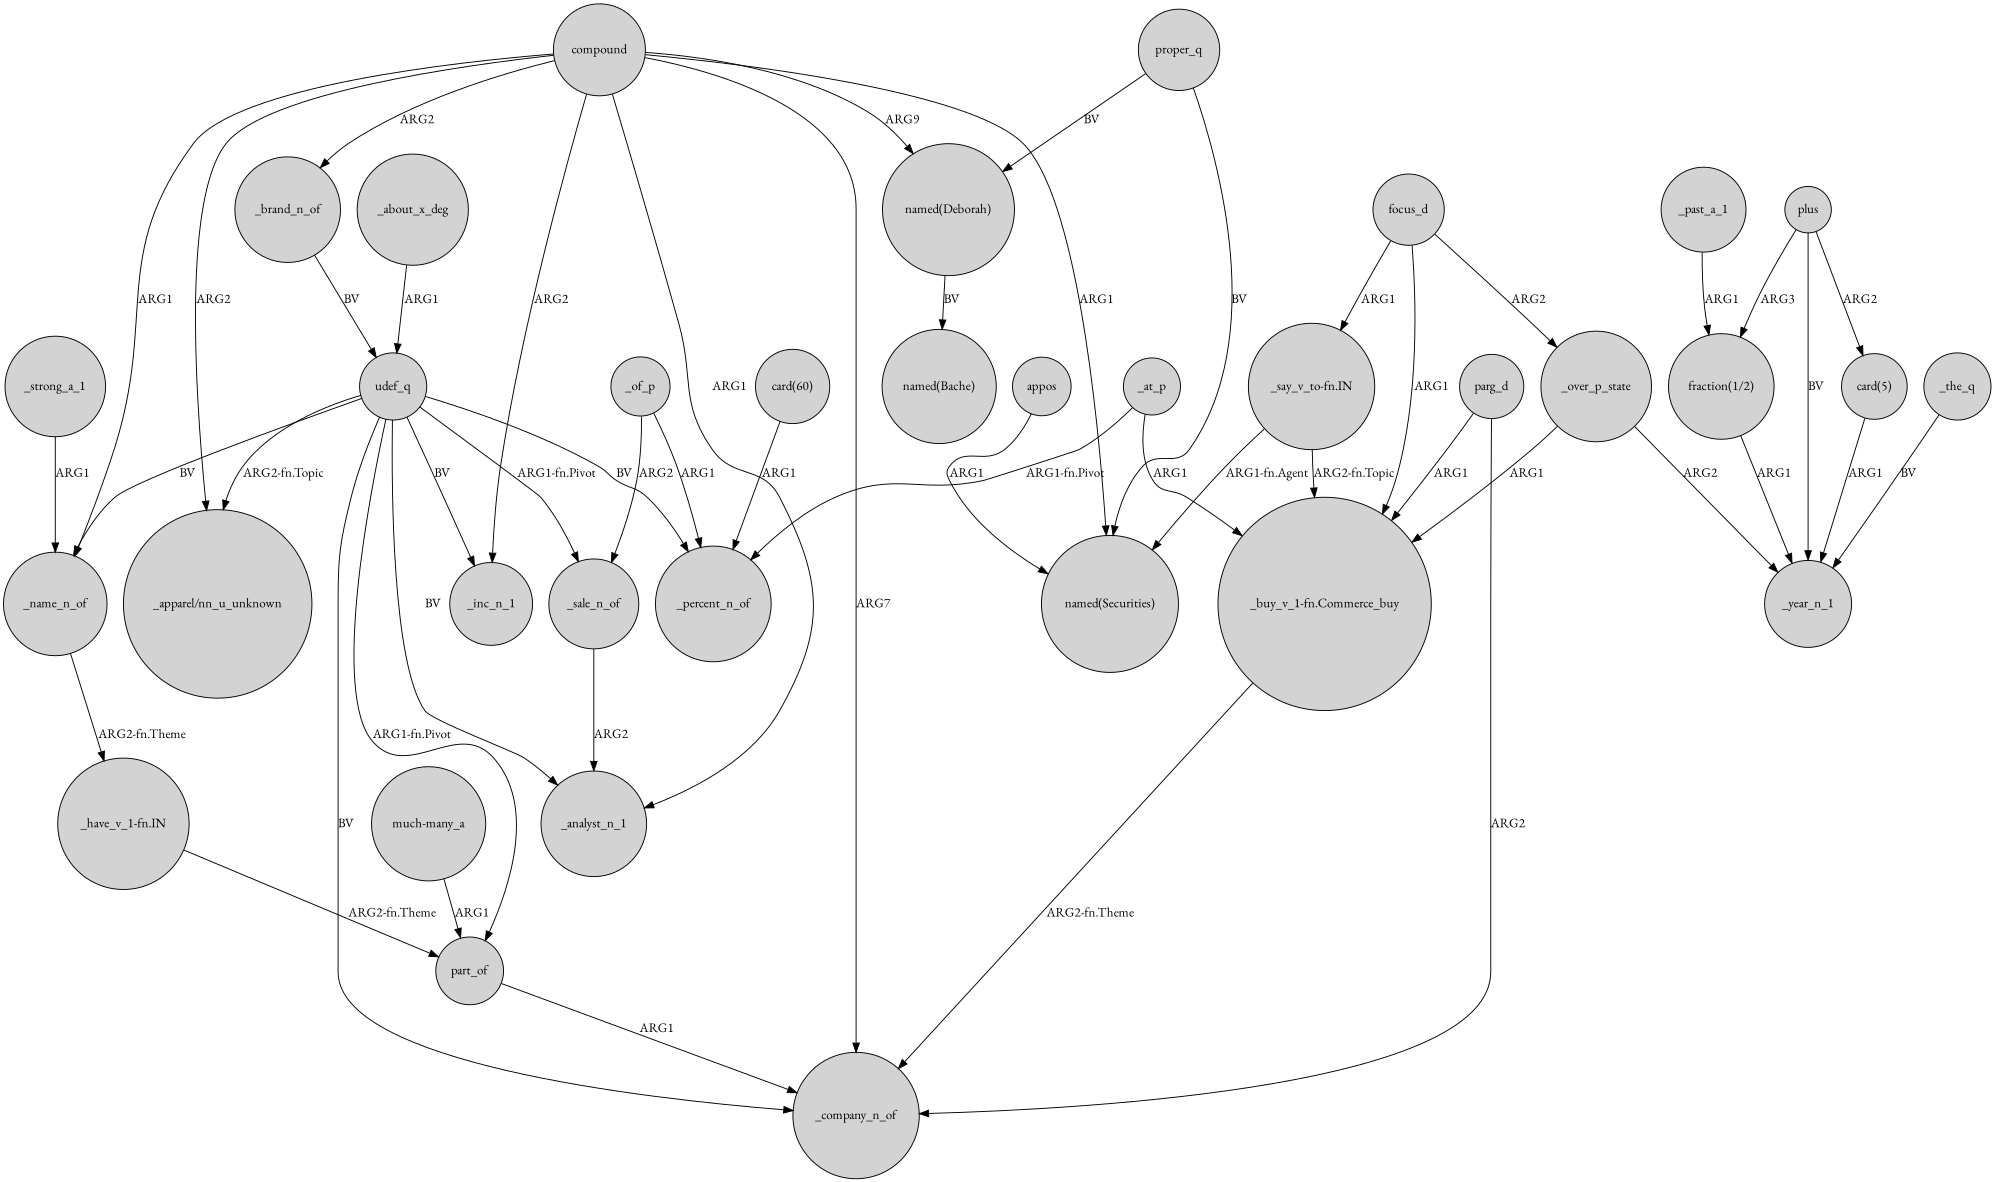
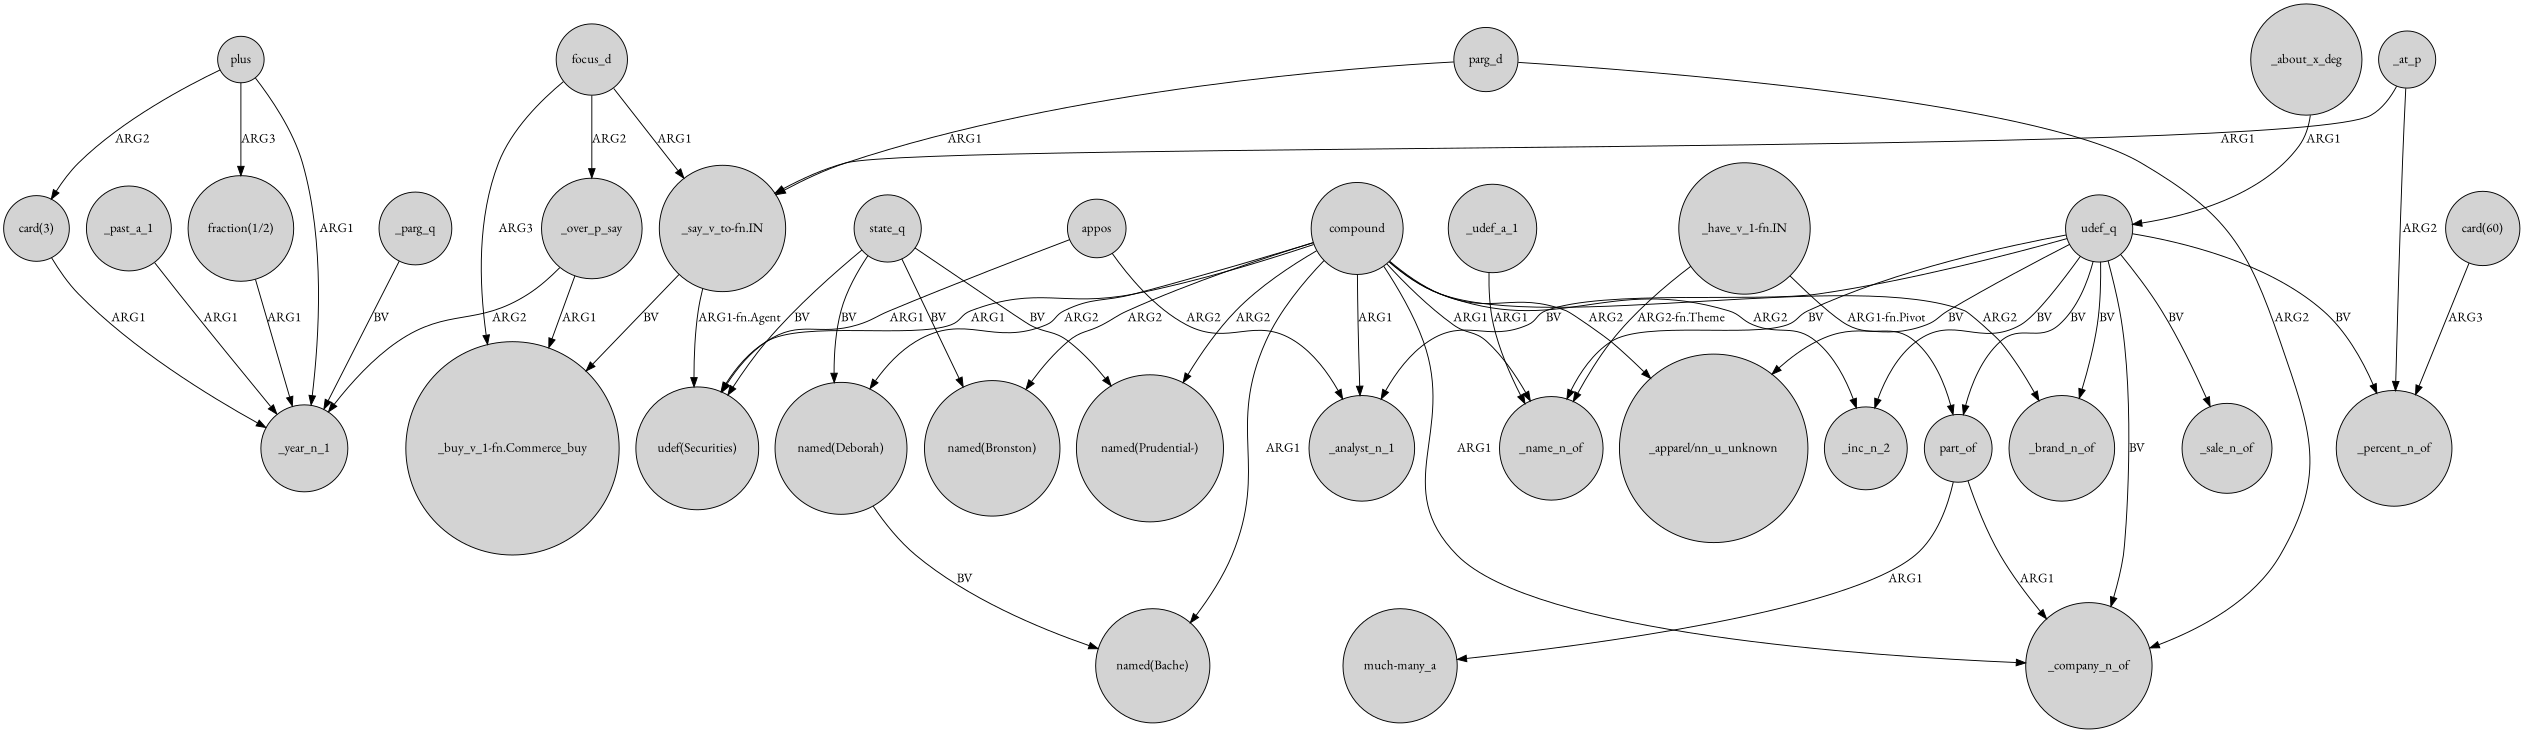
(1179, 50) -> (888, 228)
(902, 120) -> (1081, 318)
(1703, 289) -> (212, 335)
(343, 302) -> (2097, 326)
(55, 386) -> (1492, 228)
(640, 386) -> none
(1431, 386) -> (516, 228)
(1596, 386) -> (592, 228)
(1816, 386) -> (337, 228)
(1874, 386) -> (36, 228)
(1957, 386) -> (415, 228)
none -> (1248, 433)
none -> (992, 448)
none -> (1150, 448)
(1436, 464) -> (1113, 99)
(284, 473) -> (1956, 318)
(557, 473) -> (2177, 318)
(779, 473) -> (2465, 318)
(1066, 473) -> (2420, 228)
(1354, 473) -> (652, 318)
(1164, 490) -> (1595, 147)
(491, 604) -> (1866, 448)
(873, 604) -> (1474, 448)
(1110, 604) -> (697, 448)
(86, 703) -> (1627, 323)
(594, 705) -> (1229, 333)
(412, 734) -> (2079, 318)
(1079, 872) -> none
(451, 904) -> (1737, 618)
(392, 913) -> (1887, 318)
